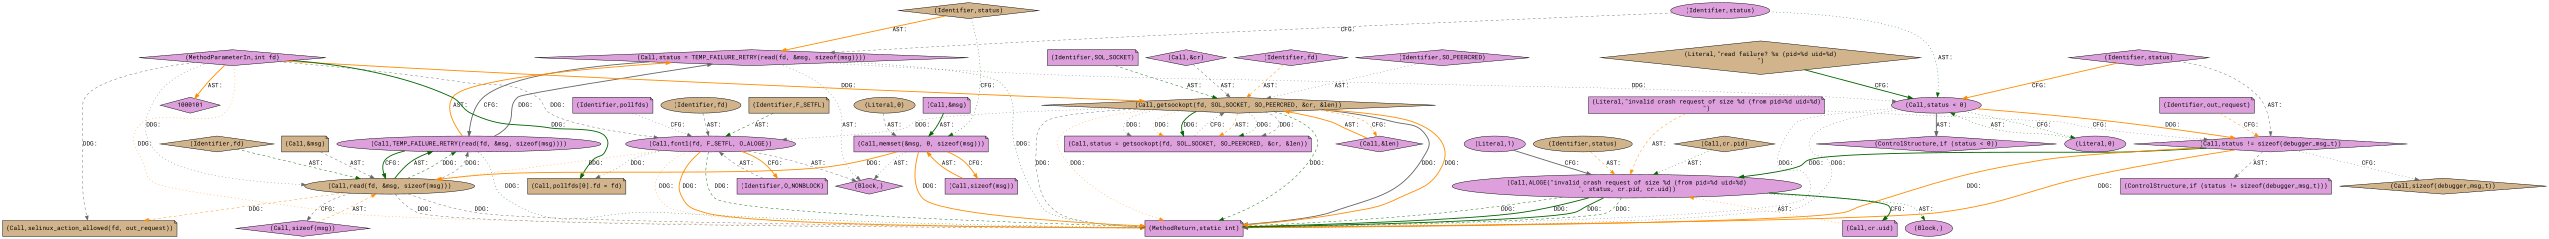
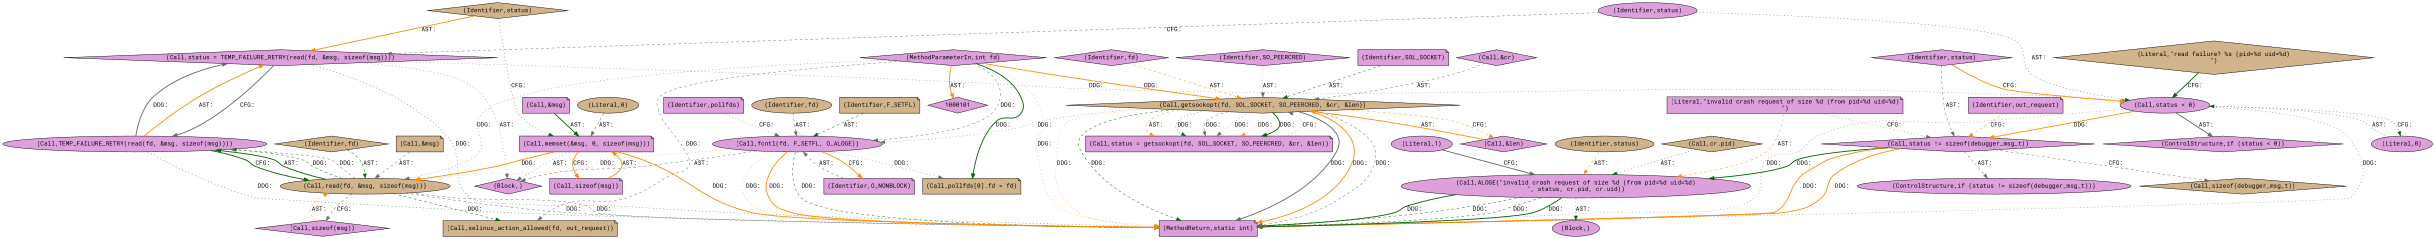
(2355, 165) -> (2100, 165)
(2226, 186) -> (1994, 186)
(246, 206) -> (445, 207)
(1870, 228) -> none
